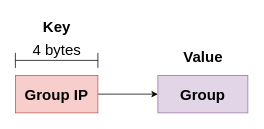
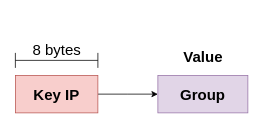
(57, 27) -> none
(57, 49) -> (57, 49)
(57, 94) -> (57, 94)
